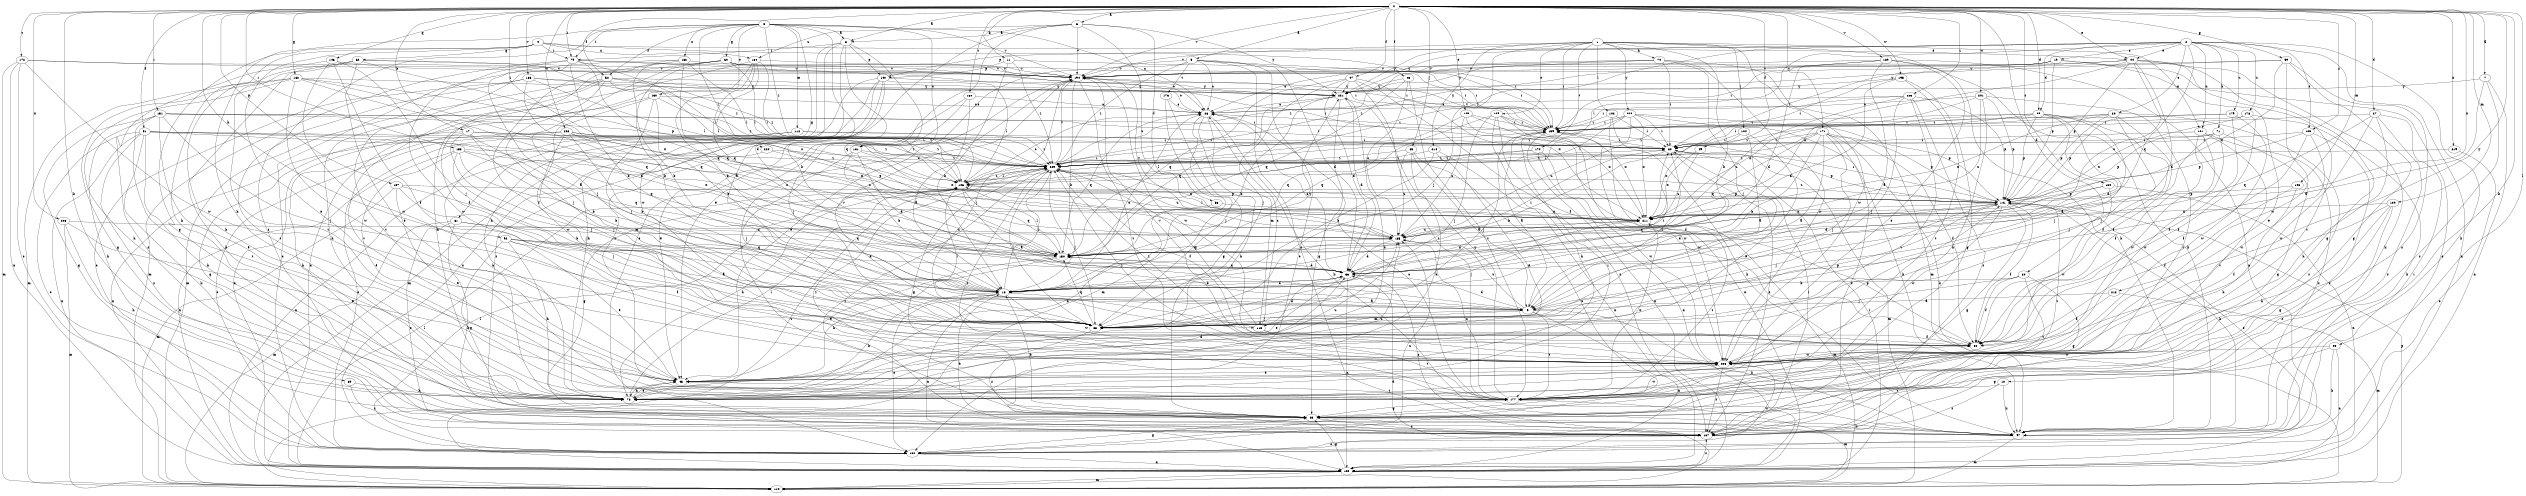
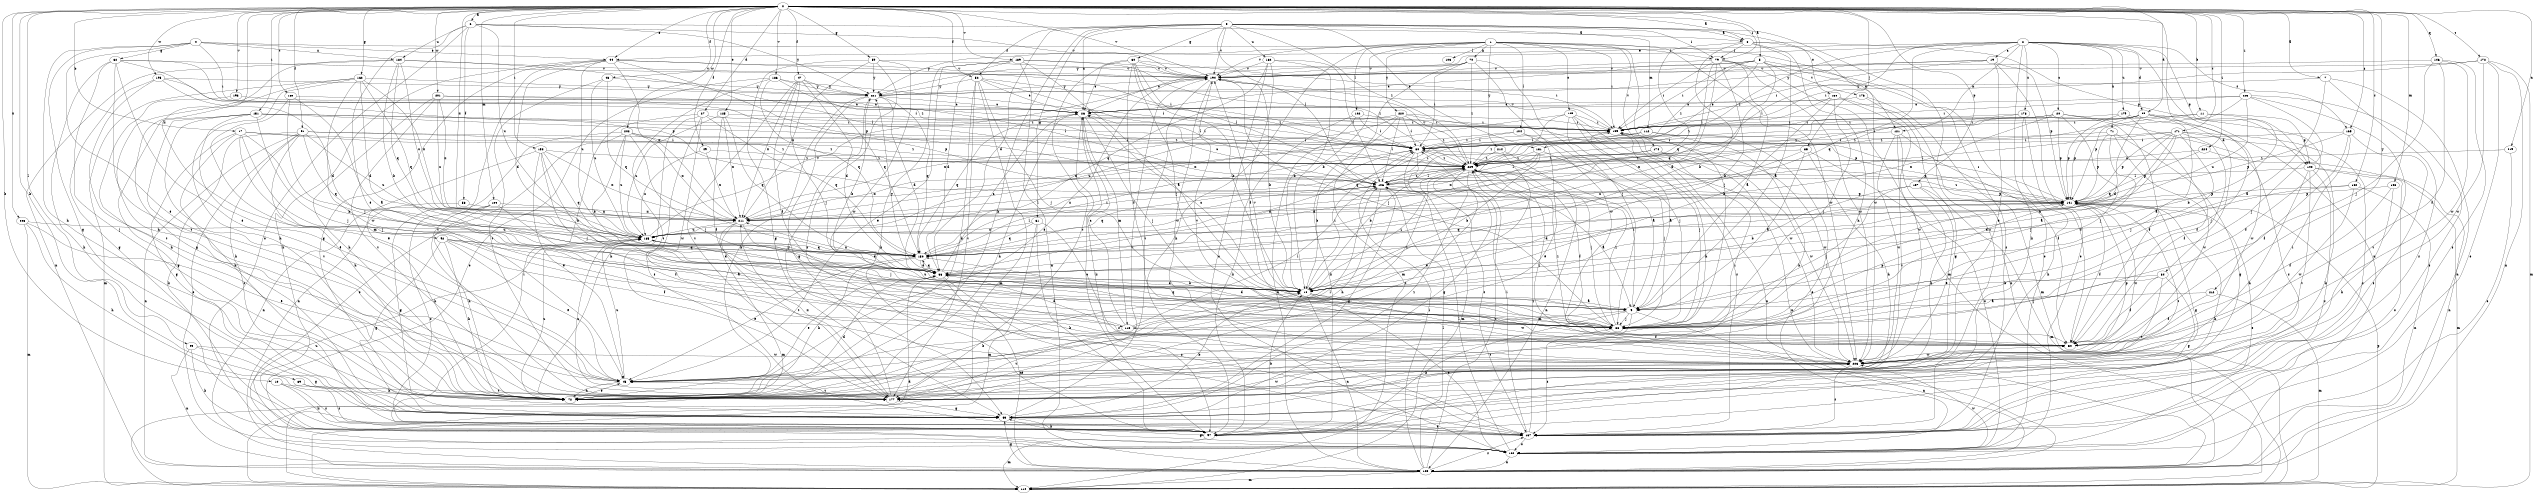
none -> (1448, 60)
(1111, 87) -> none
none -> (236, 96)
(226, 230) -> (120, 230)
(2242, 248) -> (2293, 248)
(1492, 487) -> none
